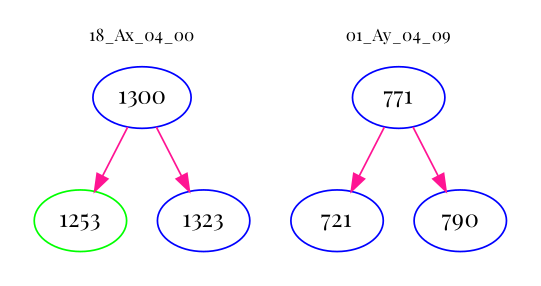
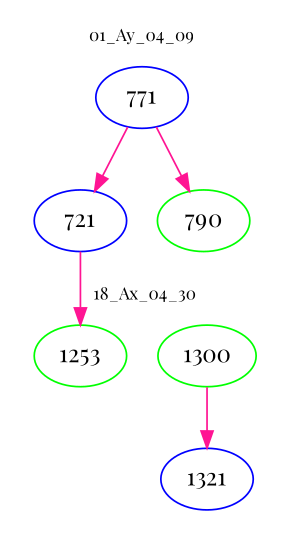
(142, 37) -> (145, 295)
(142, 98) -> (207, 356)
(115, 151) -> (80, 289)
(204, 221) -> (207, 479)
(460, 221) -> (204, 221)
